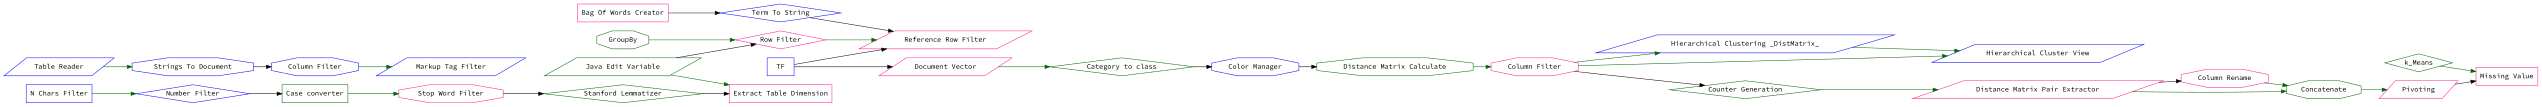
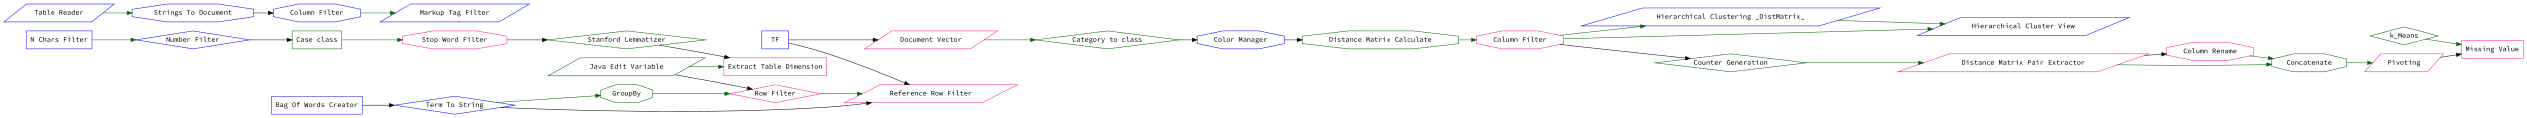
(623, 13) -> (317, 105)
(315, 94) -> (317, 40)
none -> (546, 99)
